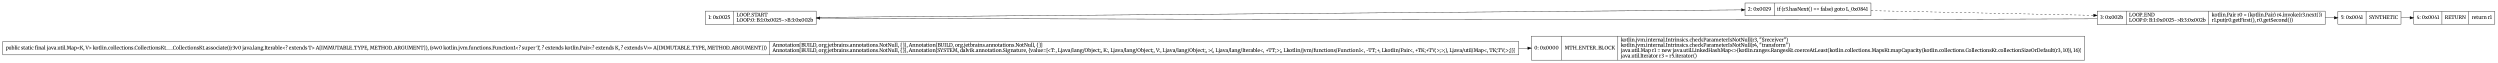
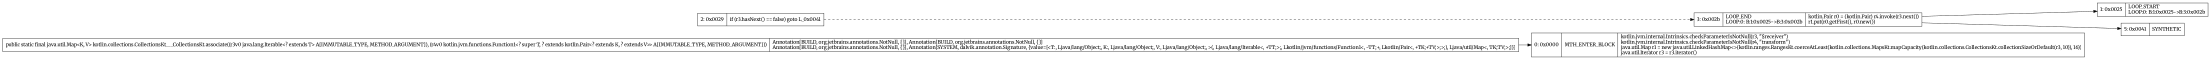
(1823, 9) -> (775, 19)
(1279, 14) -> none
(2454, 18) -> none
(2252, 20) -> (1842, 22)
(1659, 56) -> (1659, 53)
